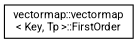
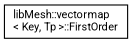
(69, 22) -> (66, 22)
